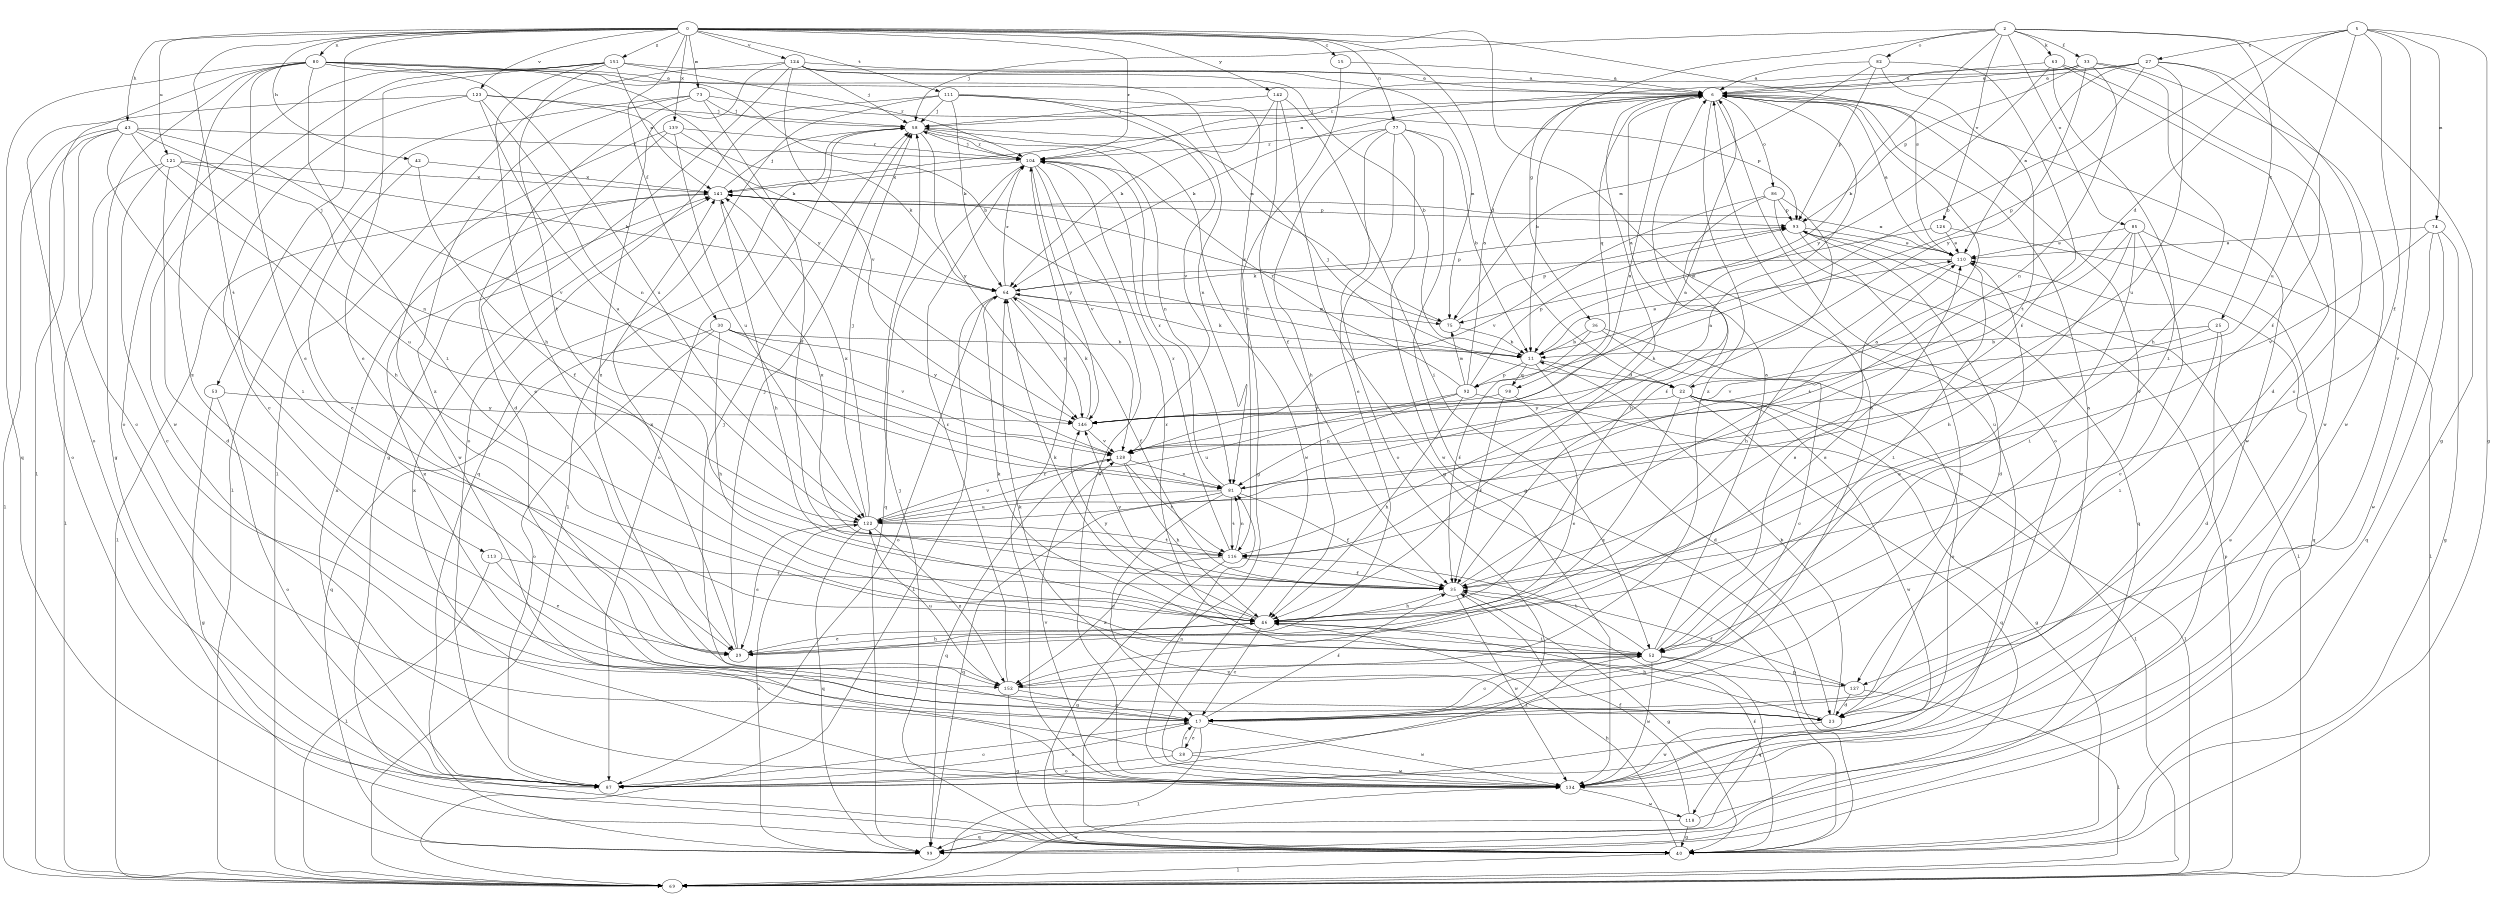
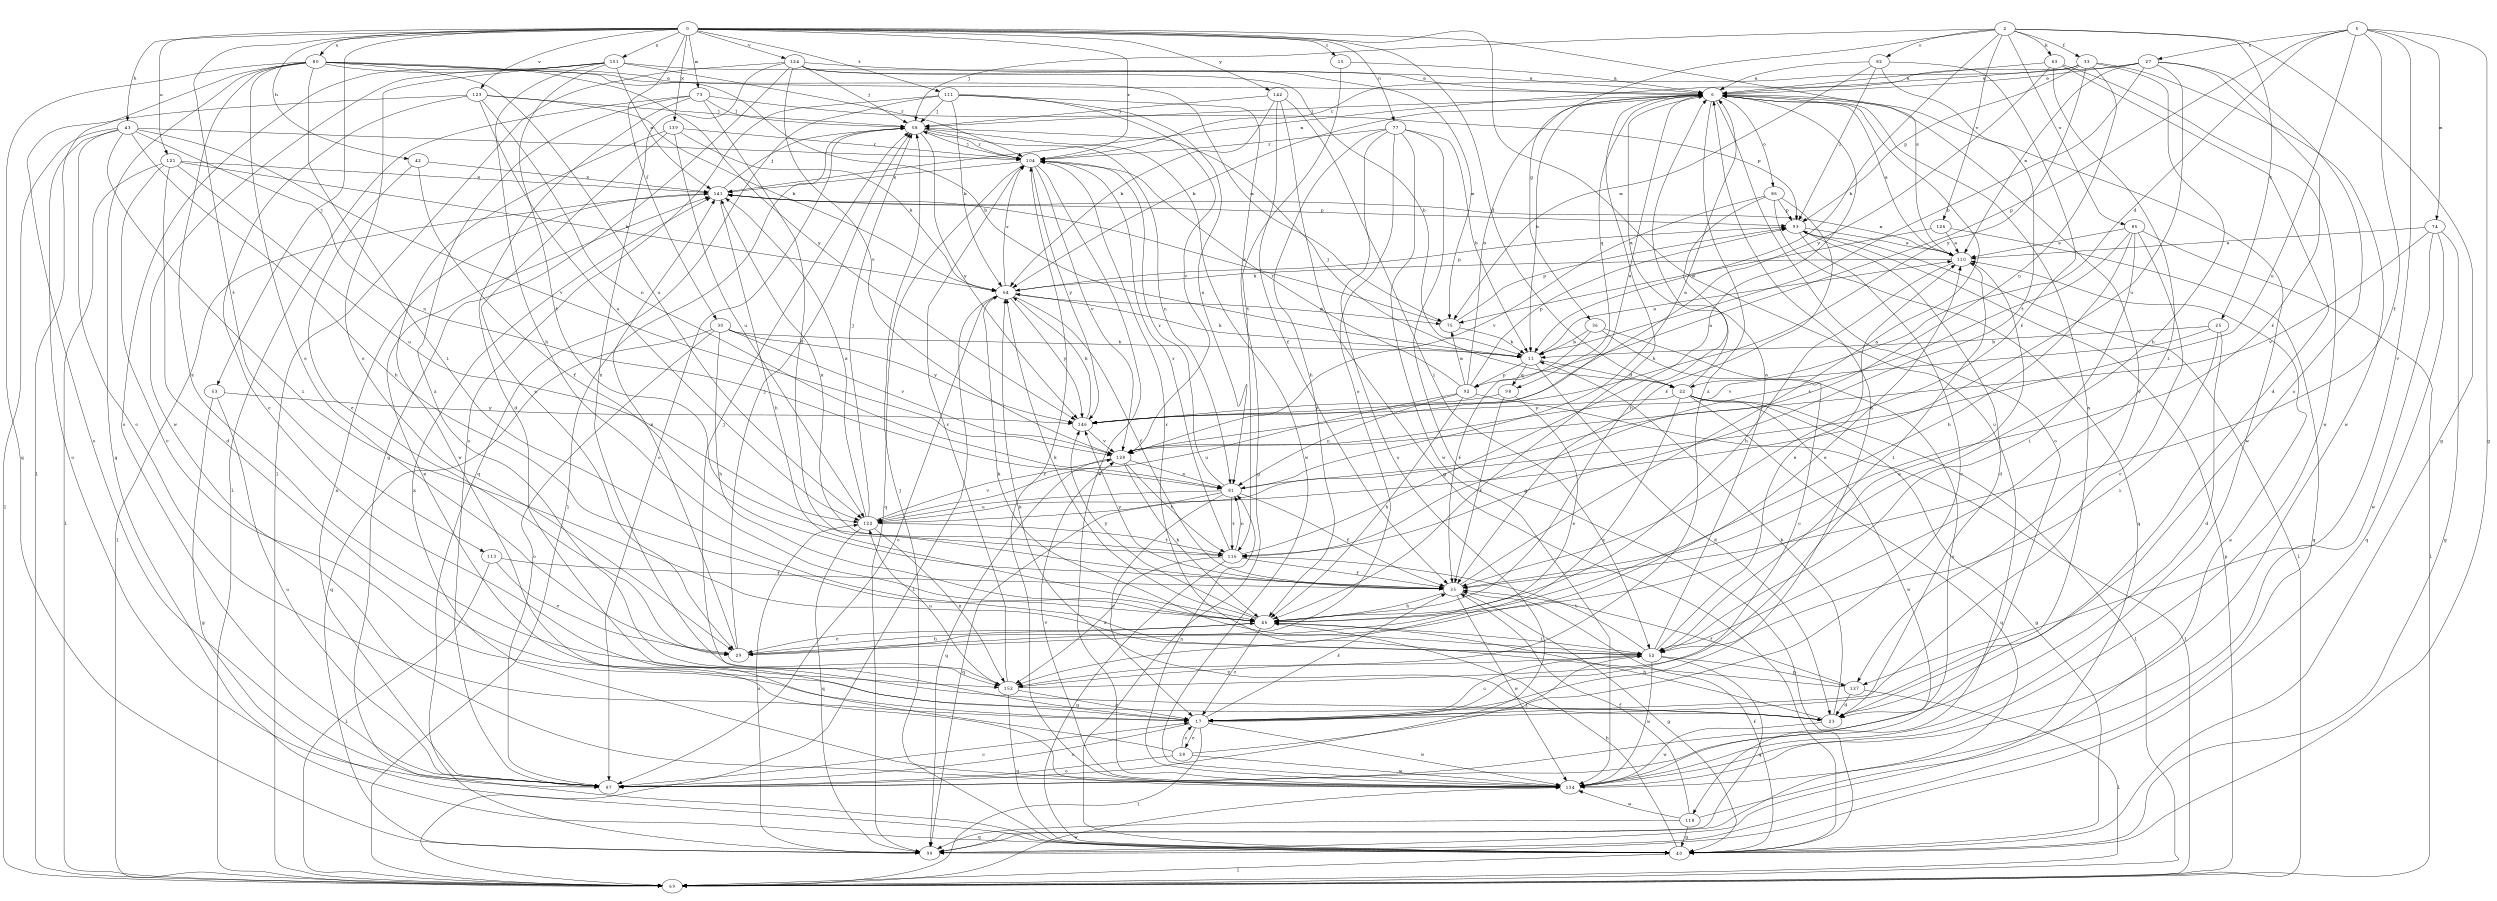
(1840, 144) -> (1840, 144)
(768, 552) -> none
(1629, 800) -> (1631, 807)
